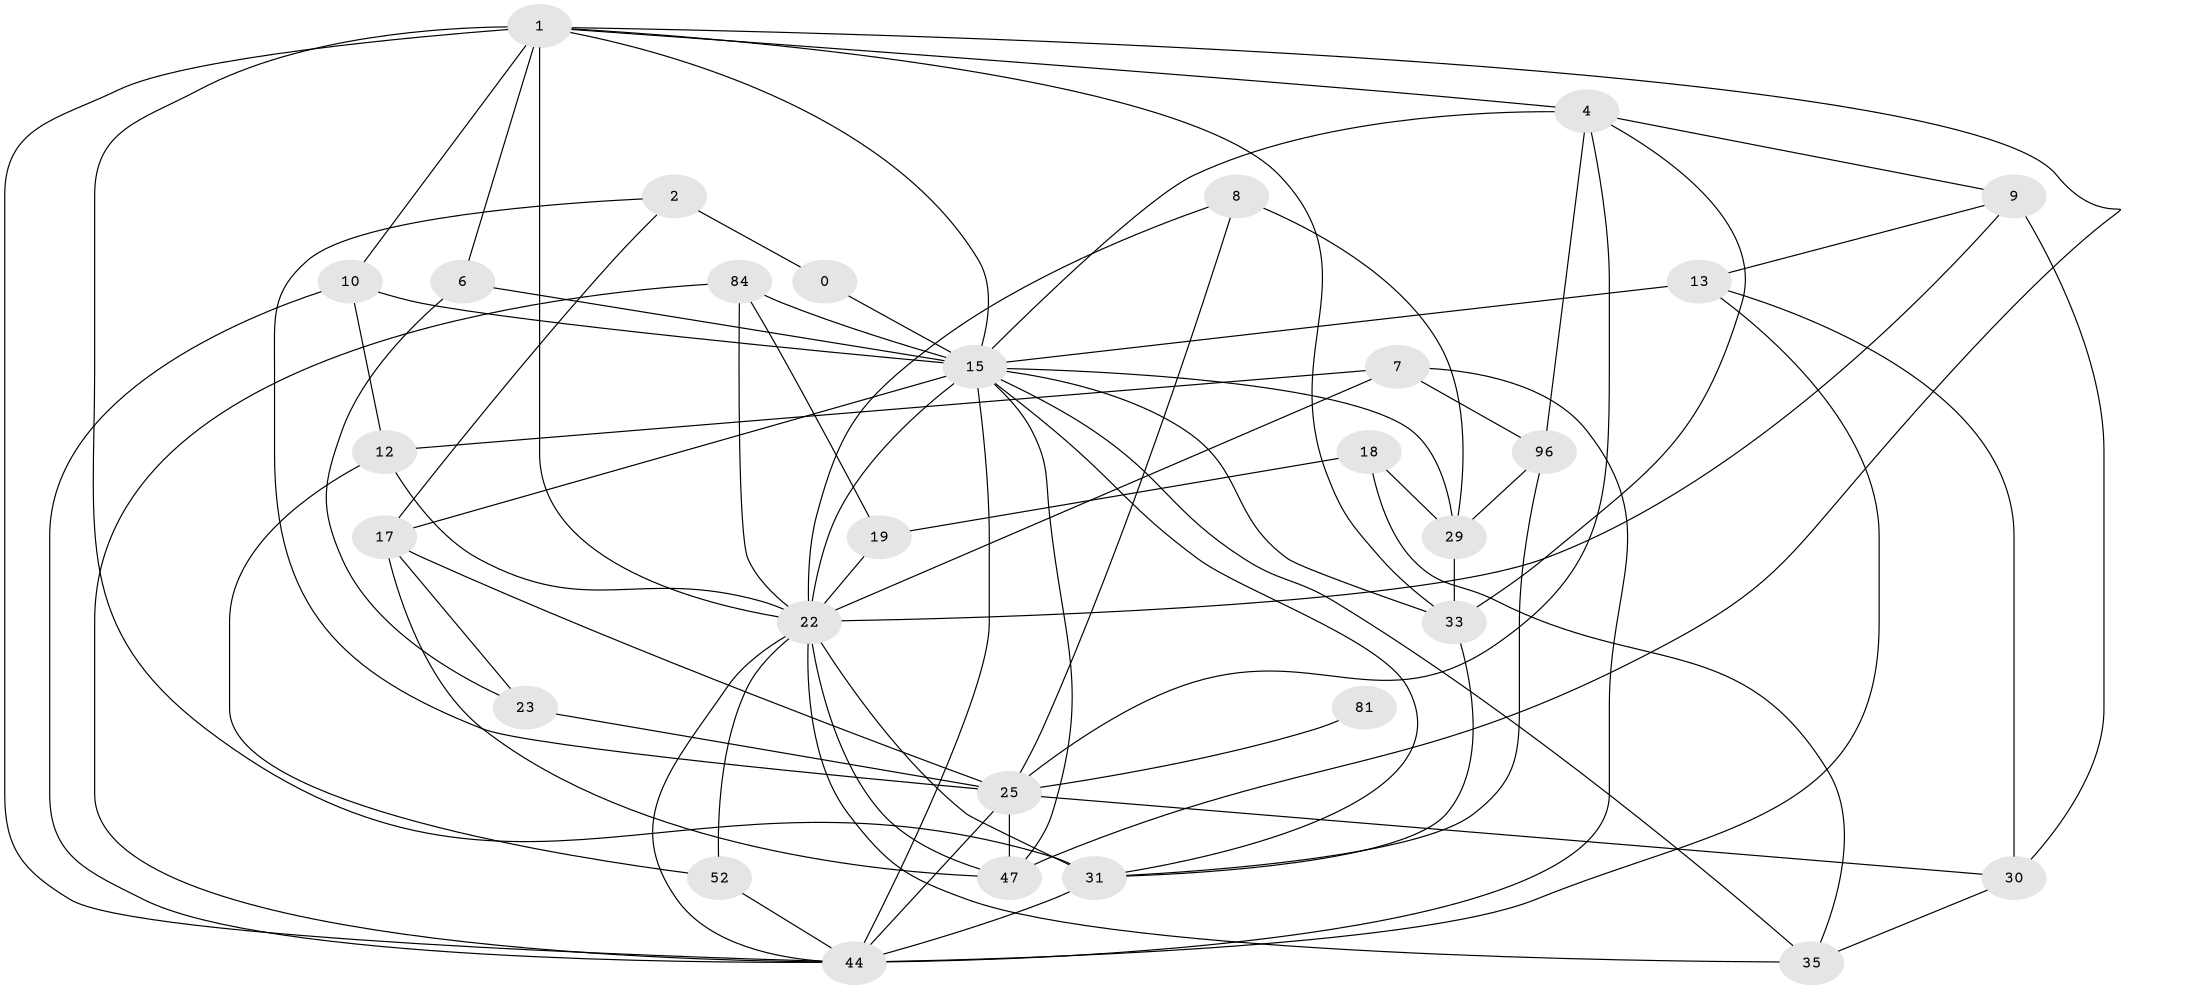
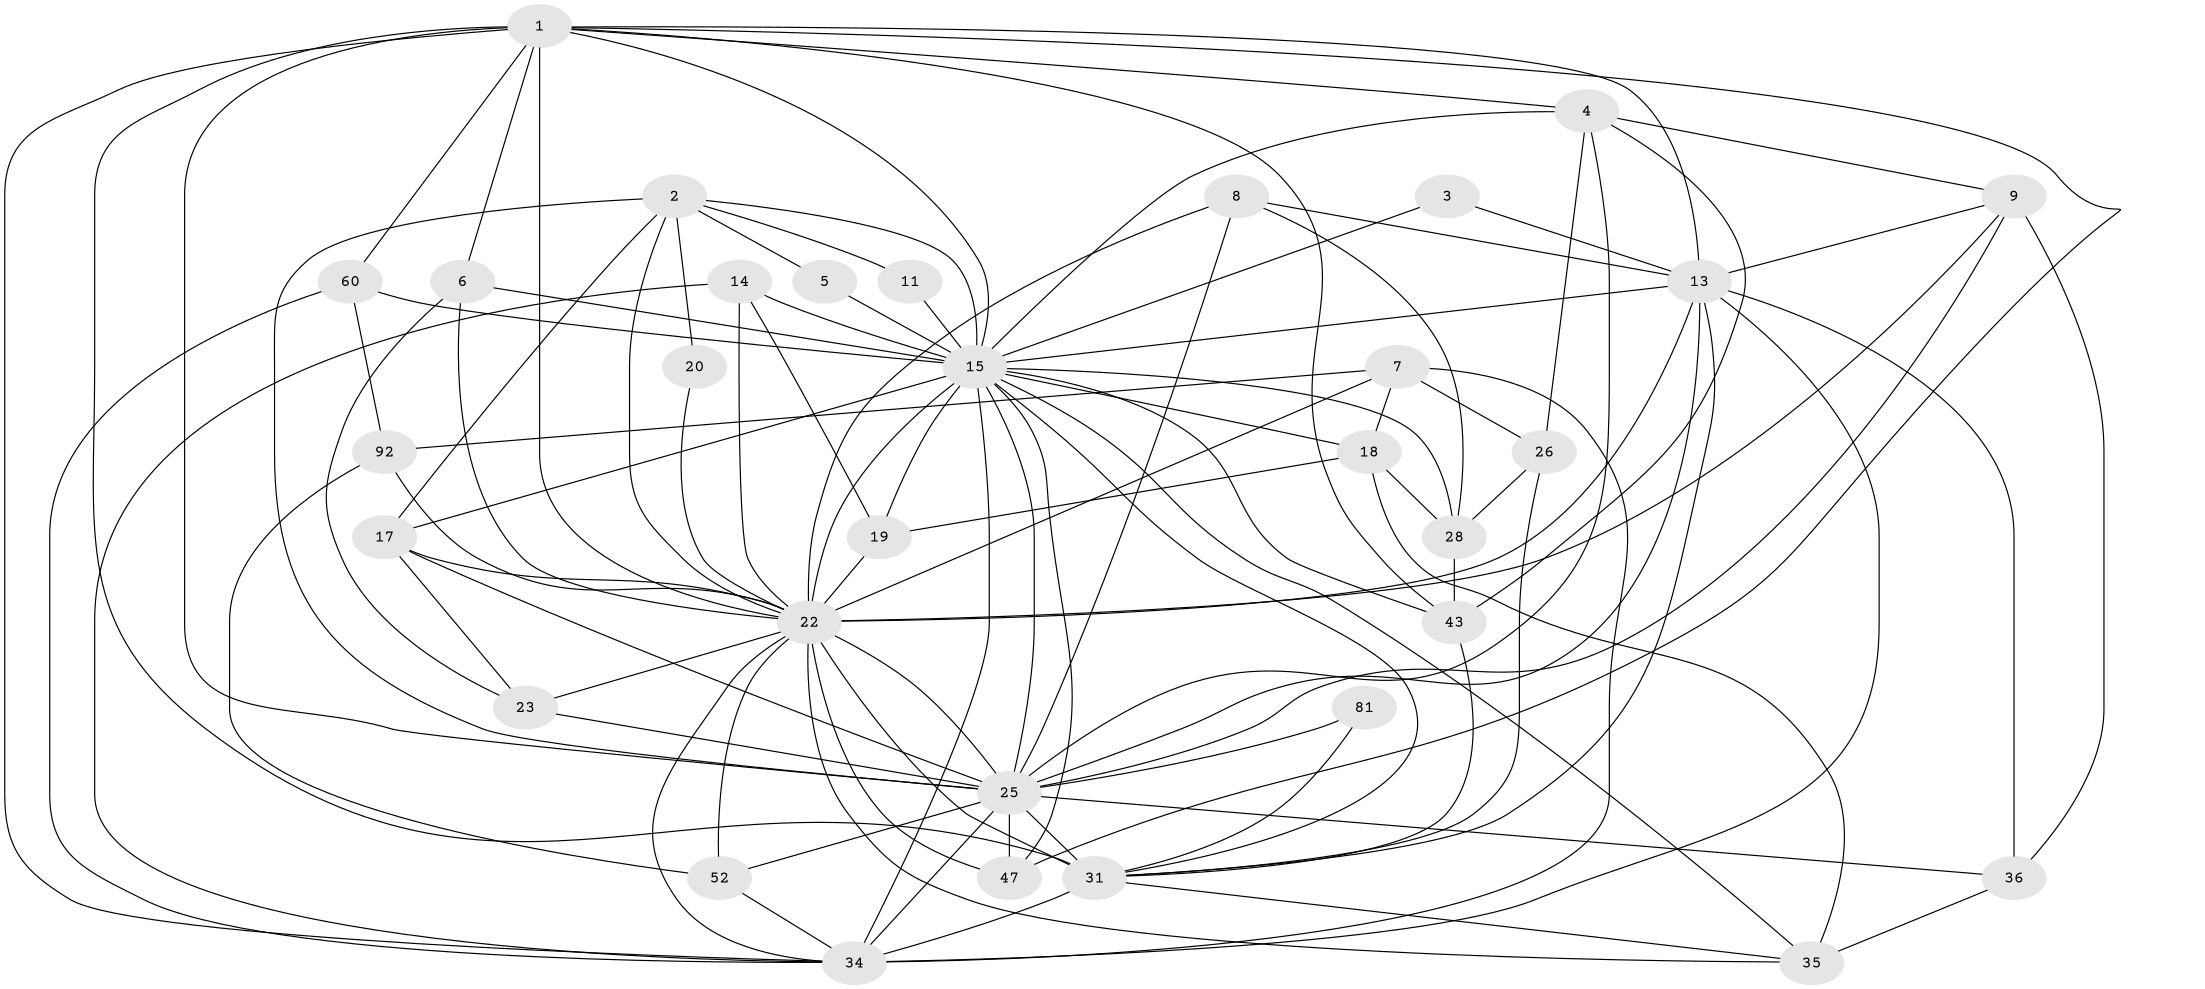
none -> (1198, 37)
none -> (1447, 196)
none -> (877, 228)
none -> (1468, 239)
(350, 282) -> (350, 282)
(740, 282) -> (740, 282)
(825, 282) -> (825, 282)
none -> (910, 282)
none -> (695, 367)
none -> (1384, 407)
none -> (1181, 411)
none -> (918, 448)
none -> (630, 450)
(385, 452) -> (385, 452)
(1544, 452) -> (1544, 452)
(1454, 537) -> (1454, 537)
none -> (521, 556)
none -> (1481, 564)
none -> (1034, 576)
(1454, 622) -> (1454, 622)
none -> (186, 634)
none -> (1634, 634)
none -> (662, 667)
none -> (1490, 683)
none -> (925, 694)
none -> (1583, 755)
(625, 807) -> (597, 580)
none -> (1255, 824)
none -> (1052, 835)
none -> (853, 839)
(2014, 878) -> (2014, 878)
none -> (1486, 924)
(854, 963) -> (854, 963)
